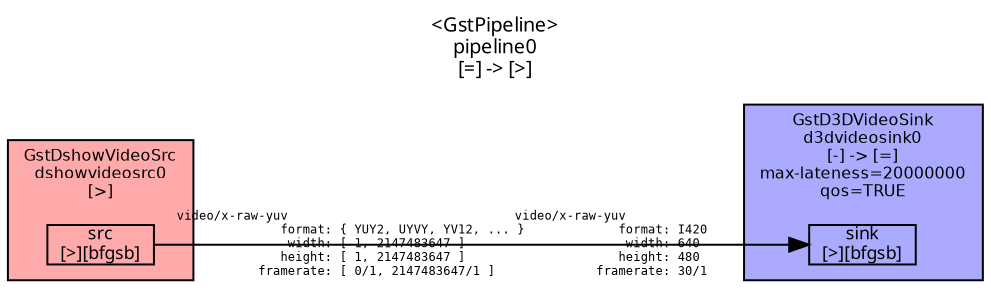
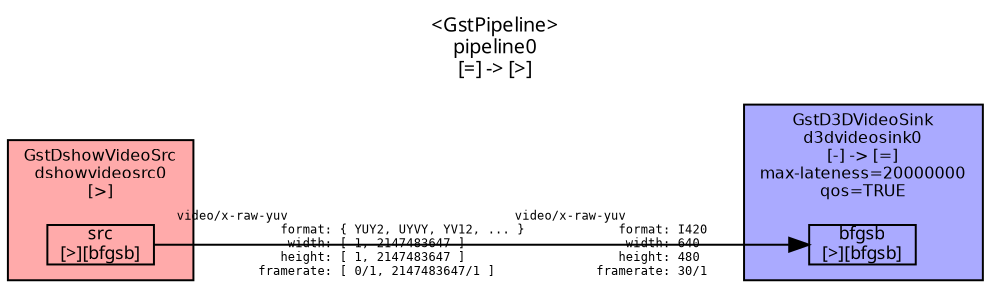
(862, 245) -> (862, 245)
